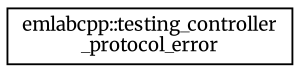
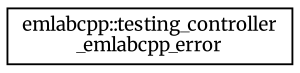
(150, 36) -> (150, 36)
